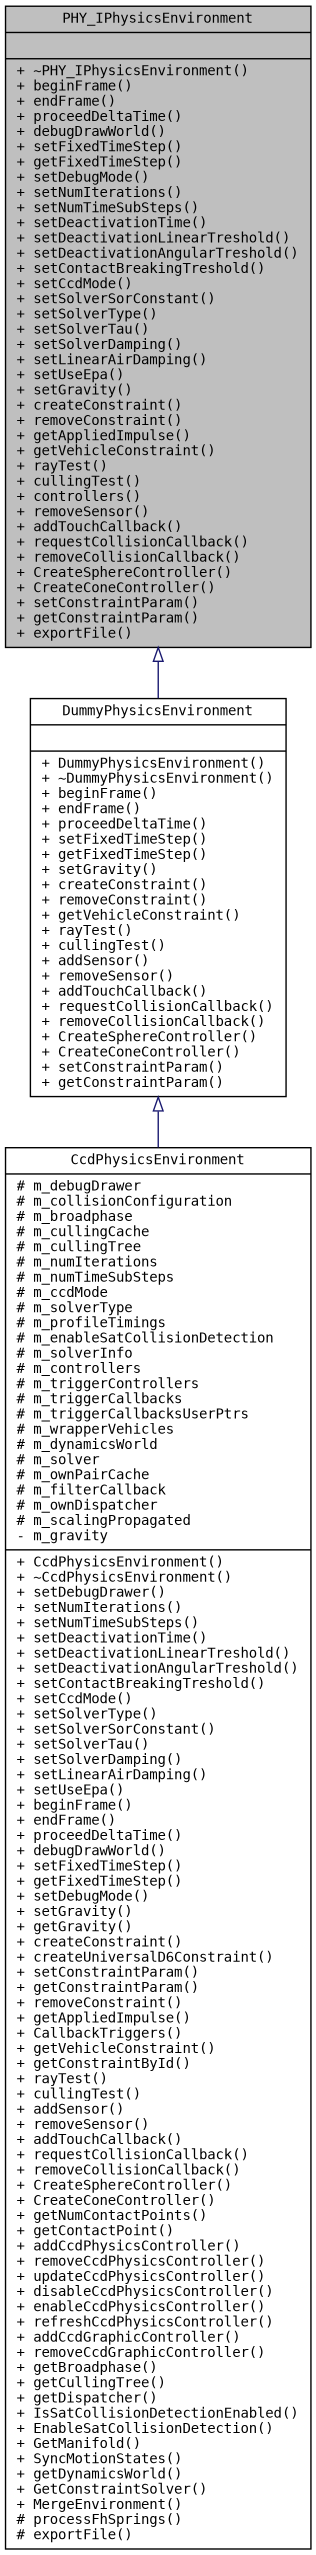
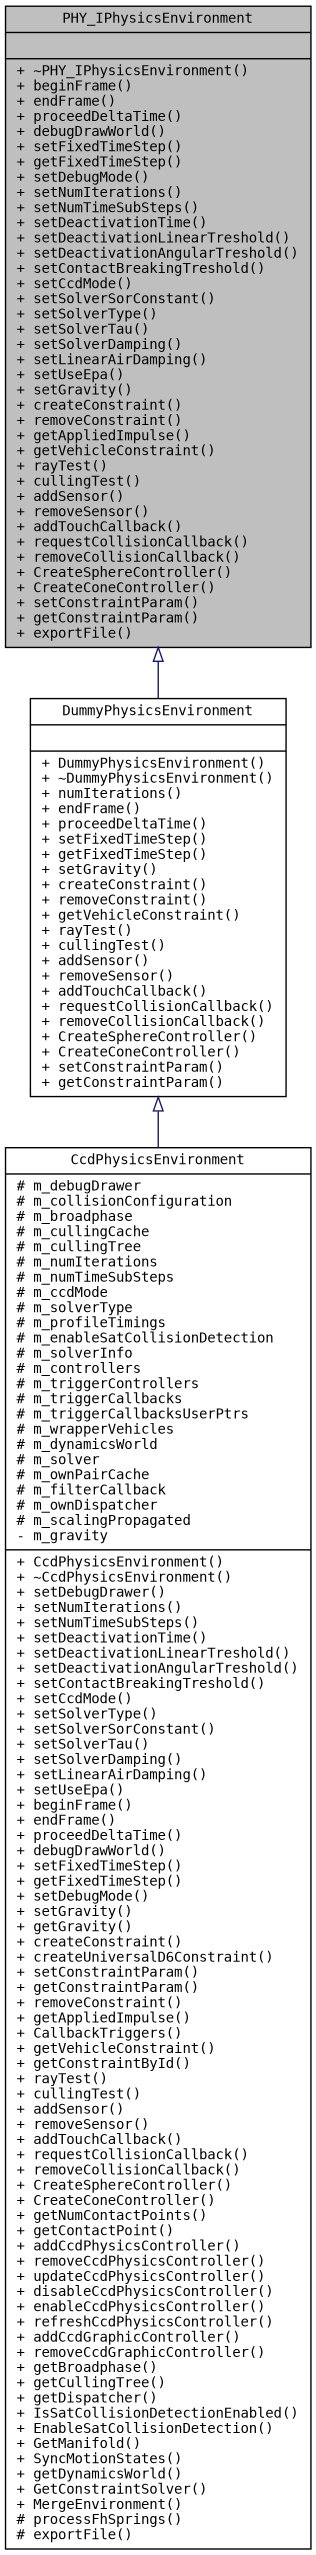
(79, 497) -> (71, 497)
(100, 794) -> (113, 794)
